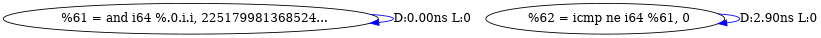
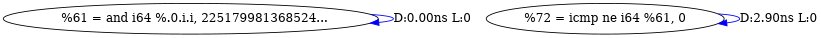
(605, 19) -> (605, 19)
